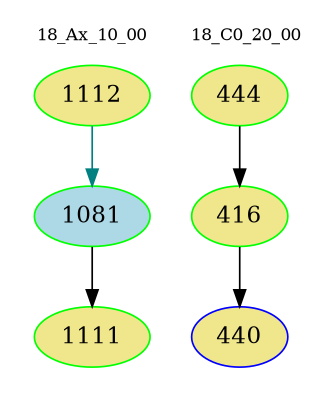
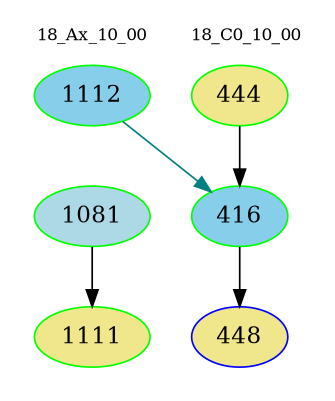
(246, 36) -> (246, 36)
(92, 96) -> (92, 96)
(92, 148) -> (153, 145)
(240, 216) -> (240, 216)
(240, 337) -> (240, 337)
